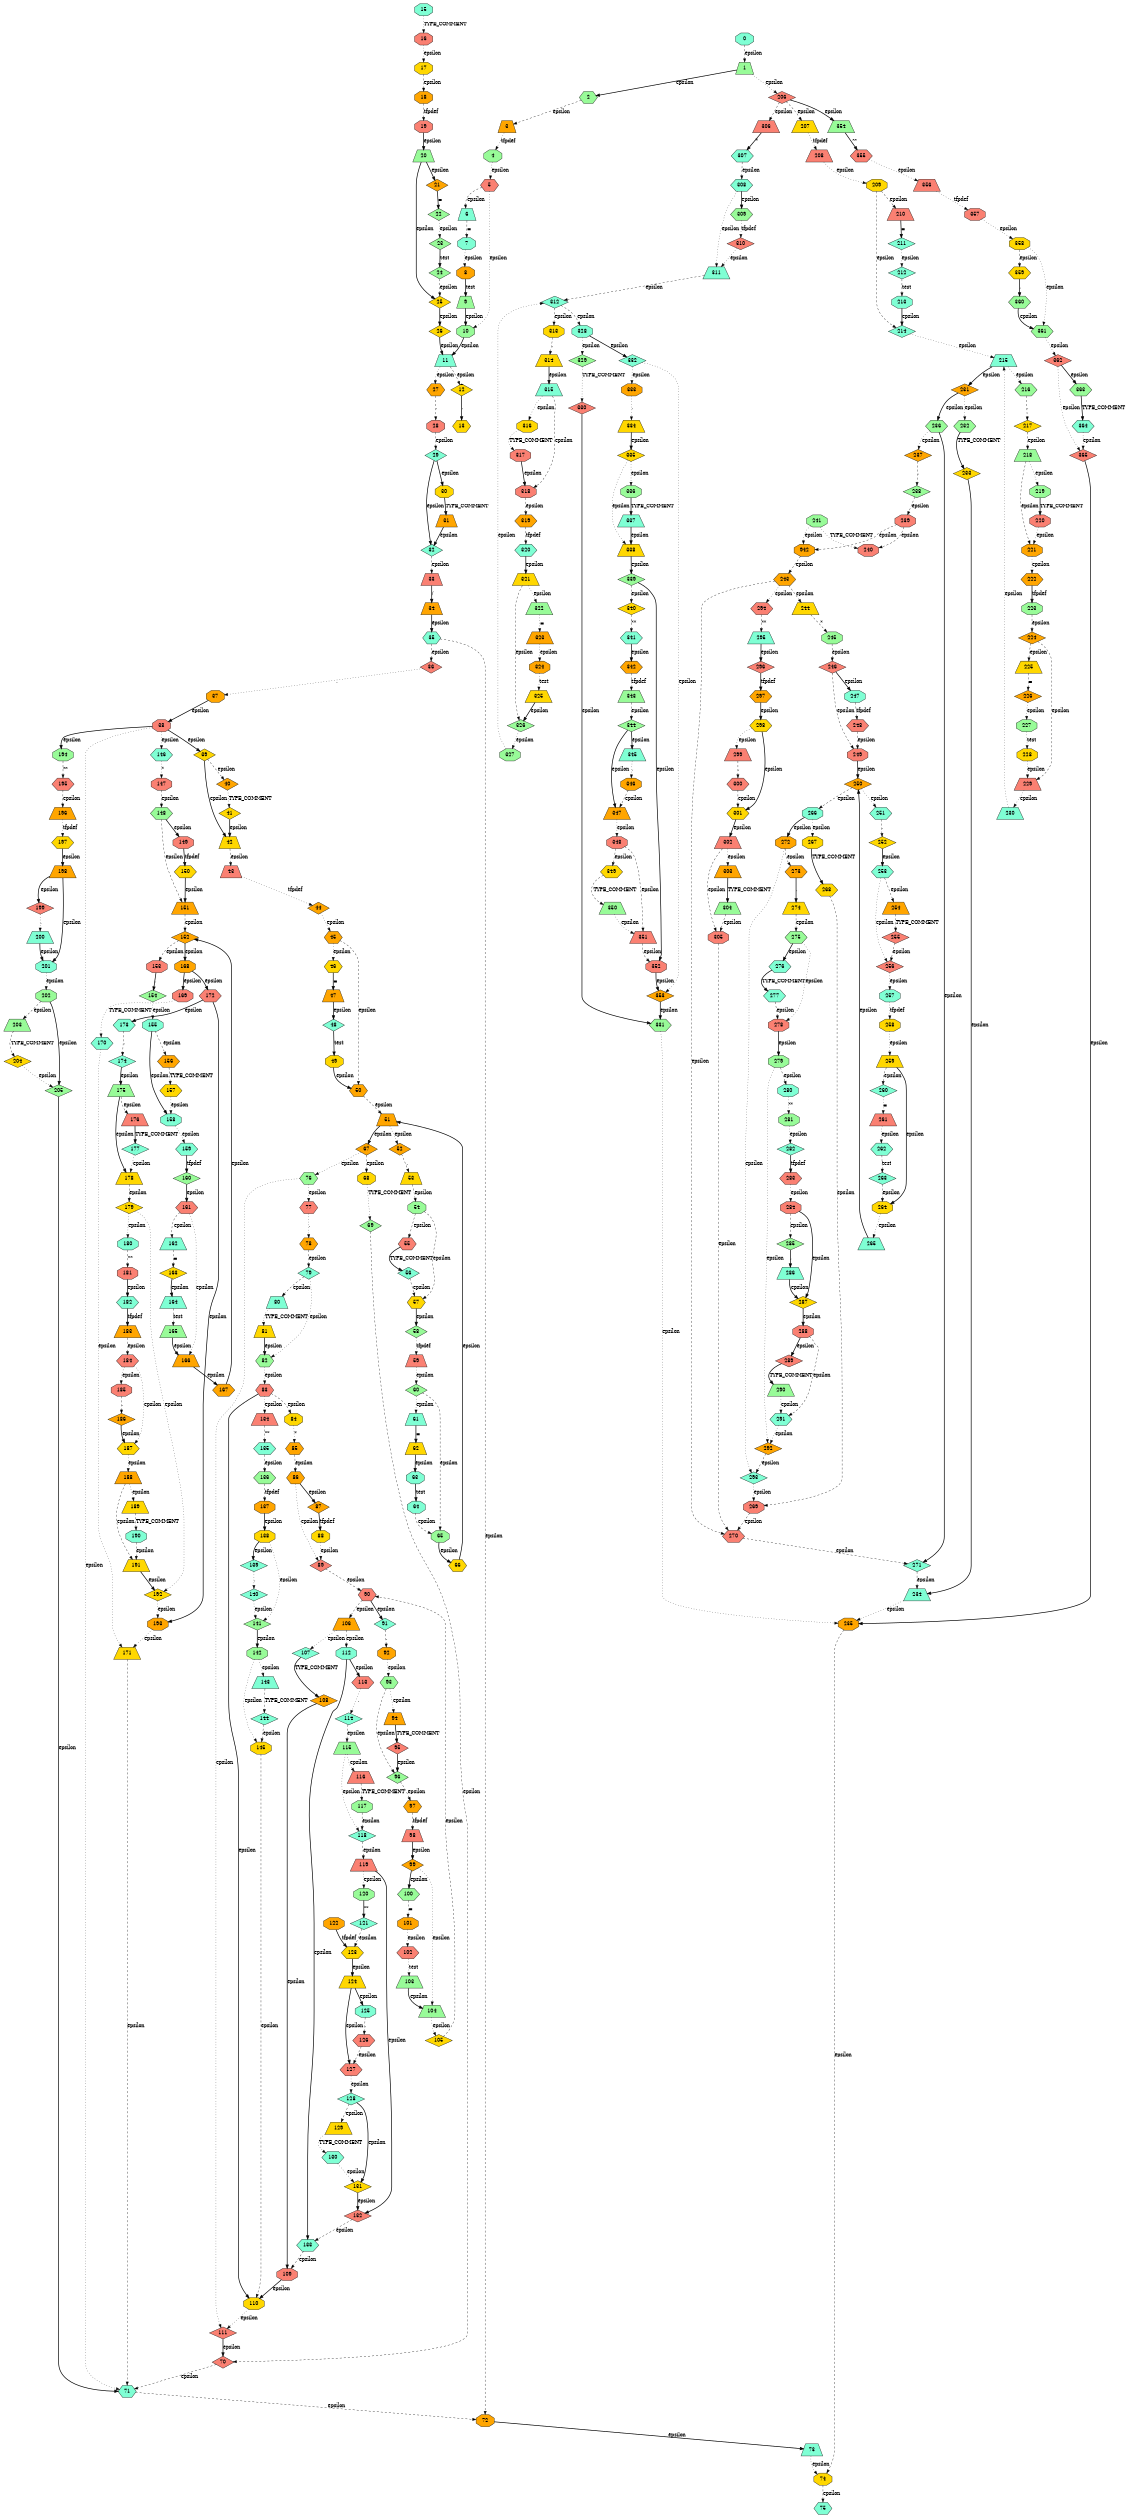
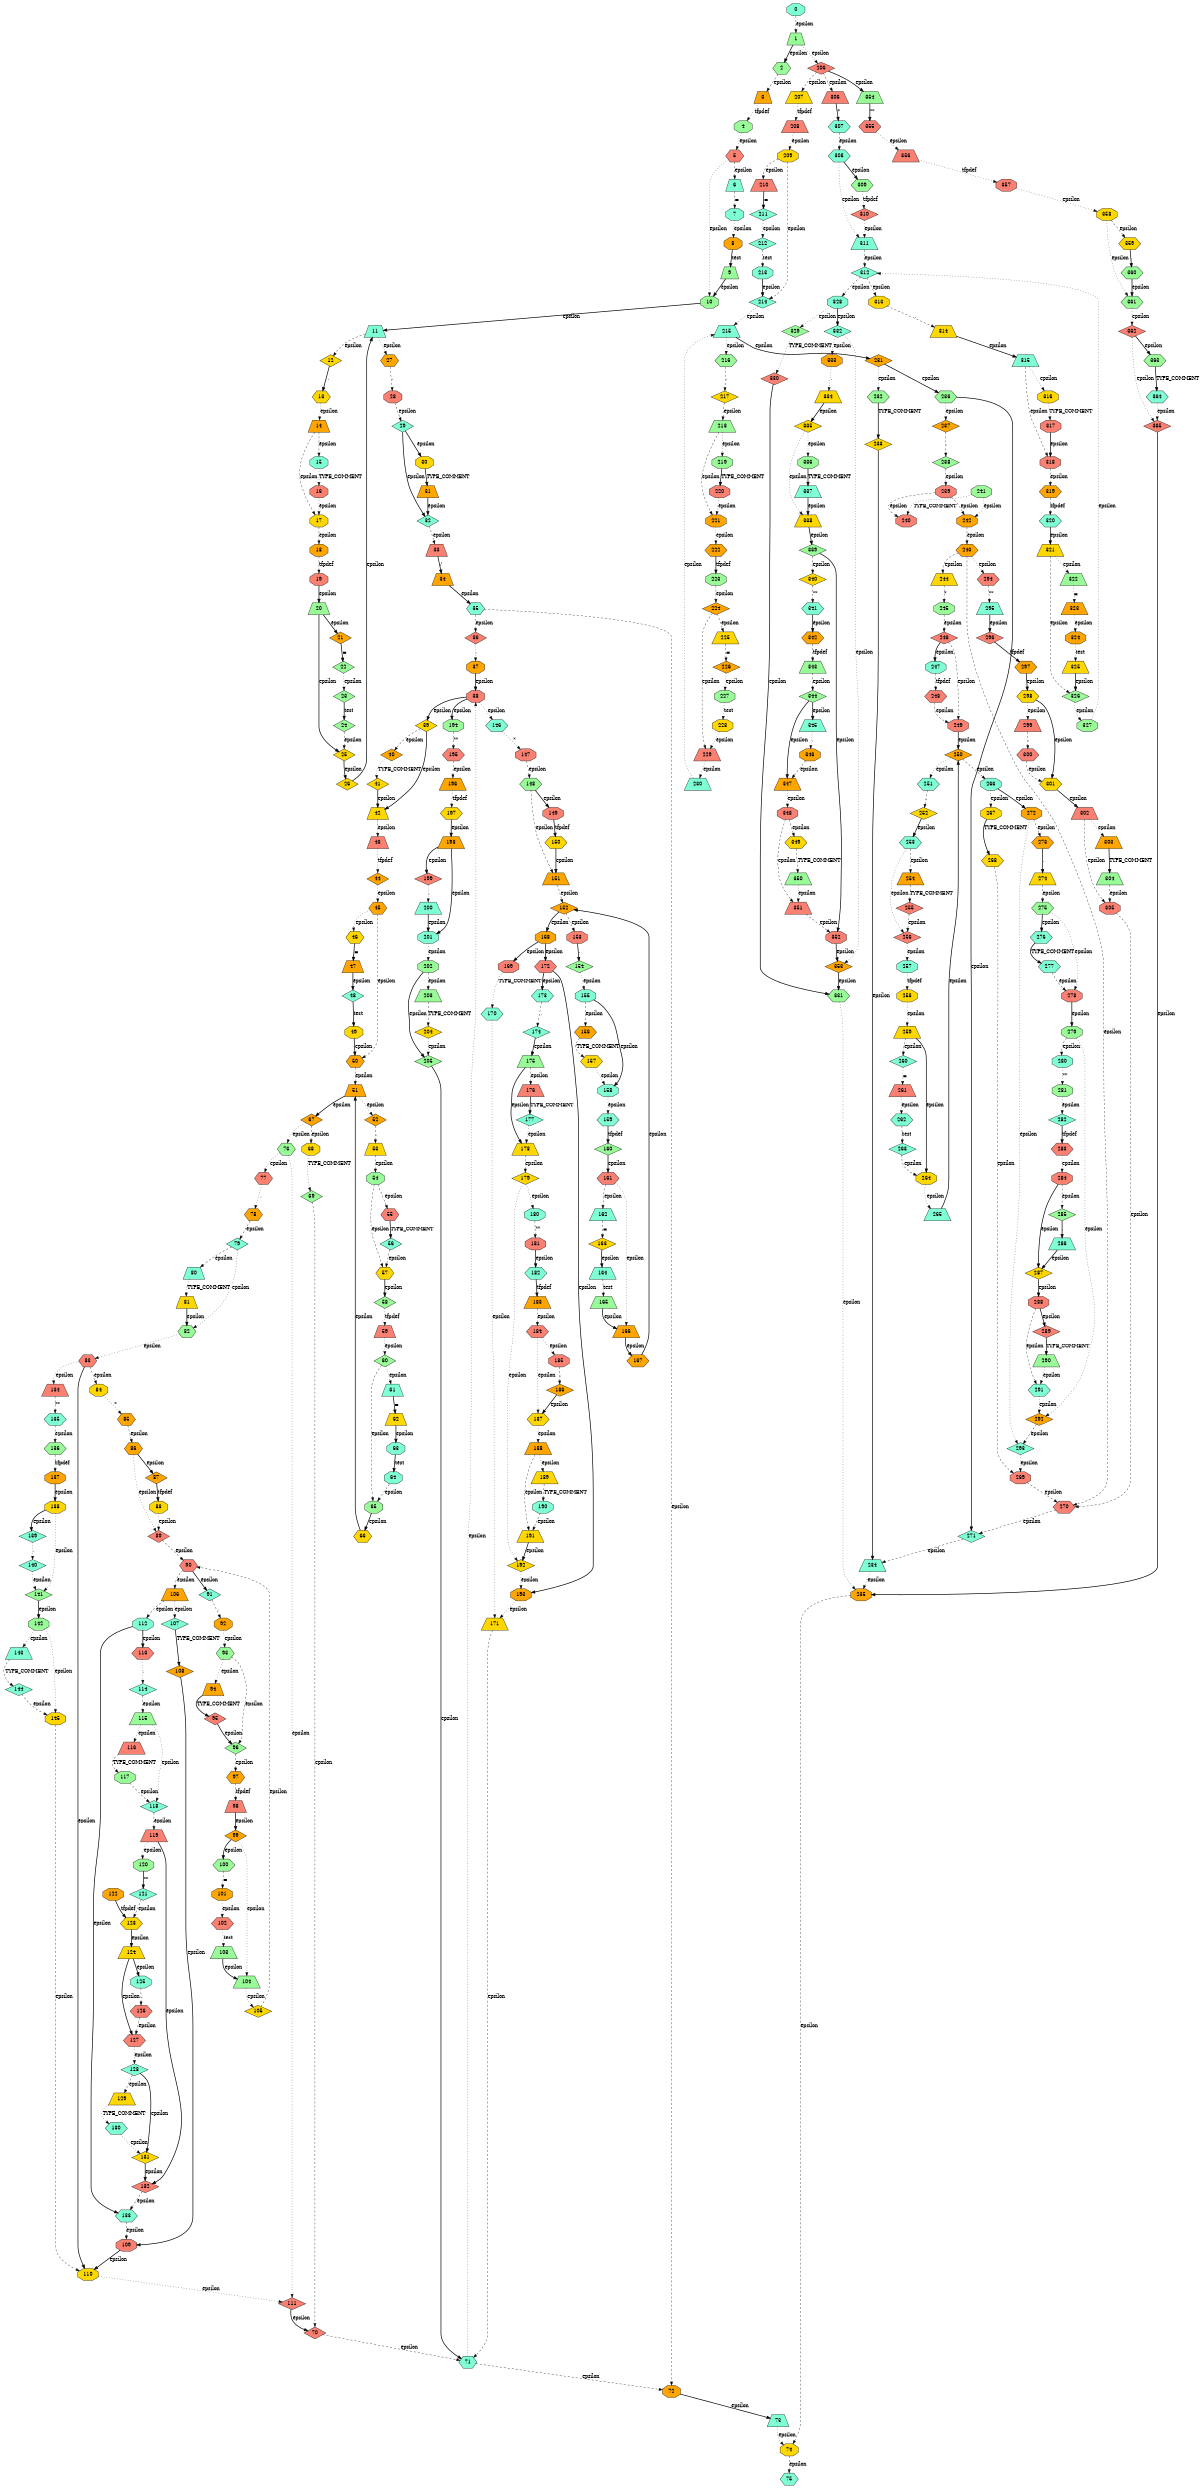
none -> (319, 426)
(804, 550) -> (967, 521)
(86, 1543) -> (468, 1531)
